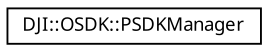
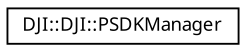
(134, 26) -> (123, 26)
